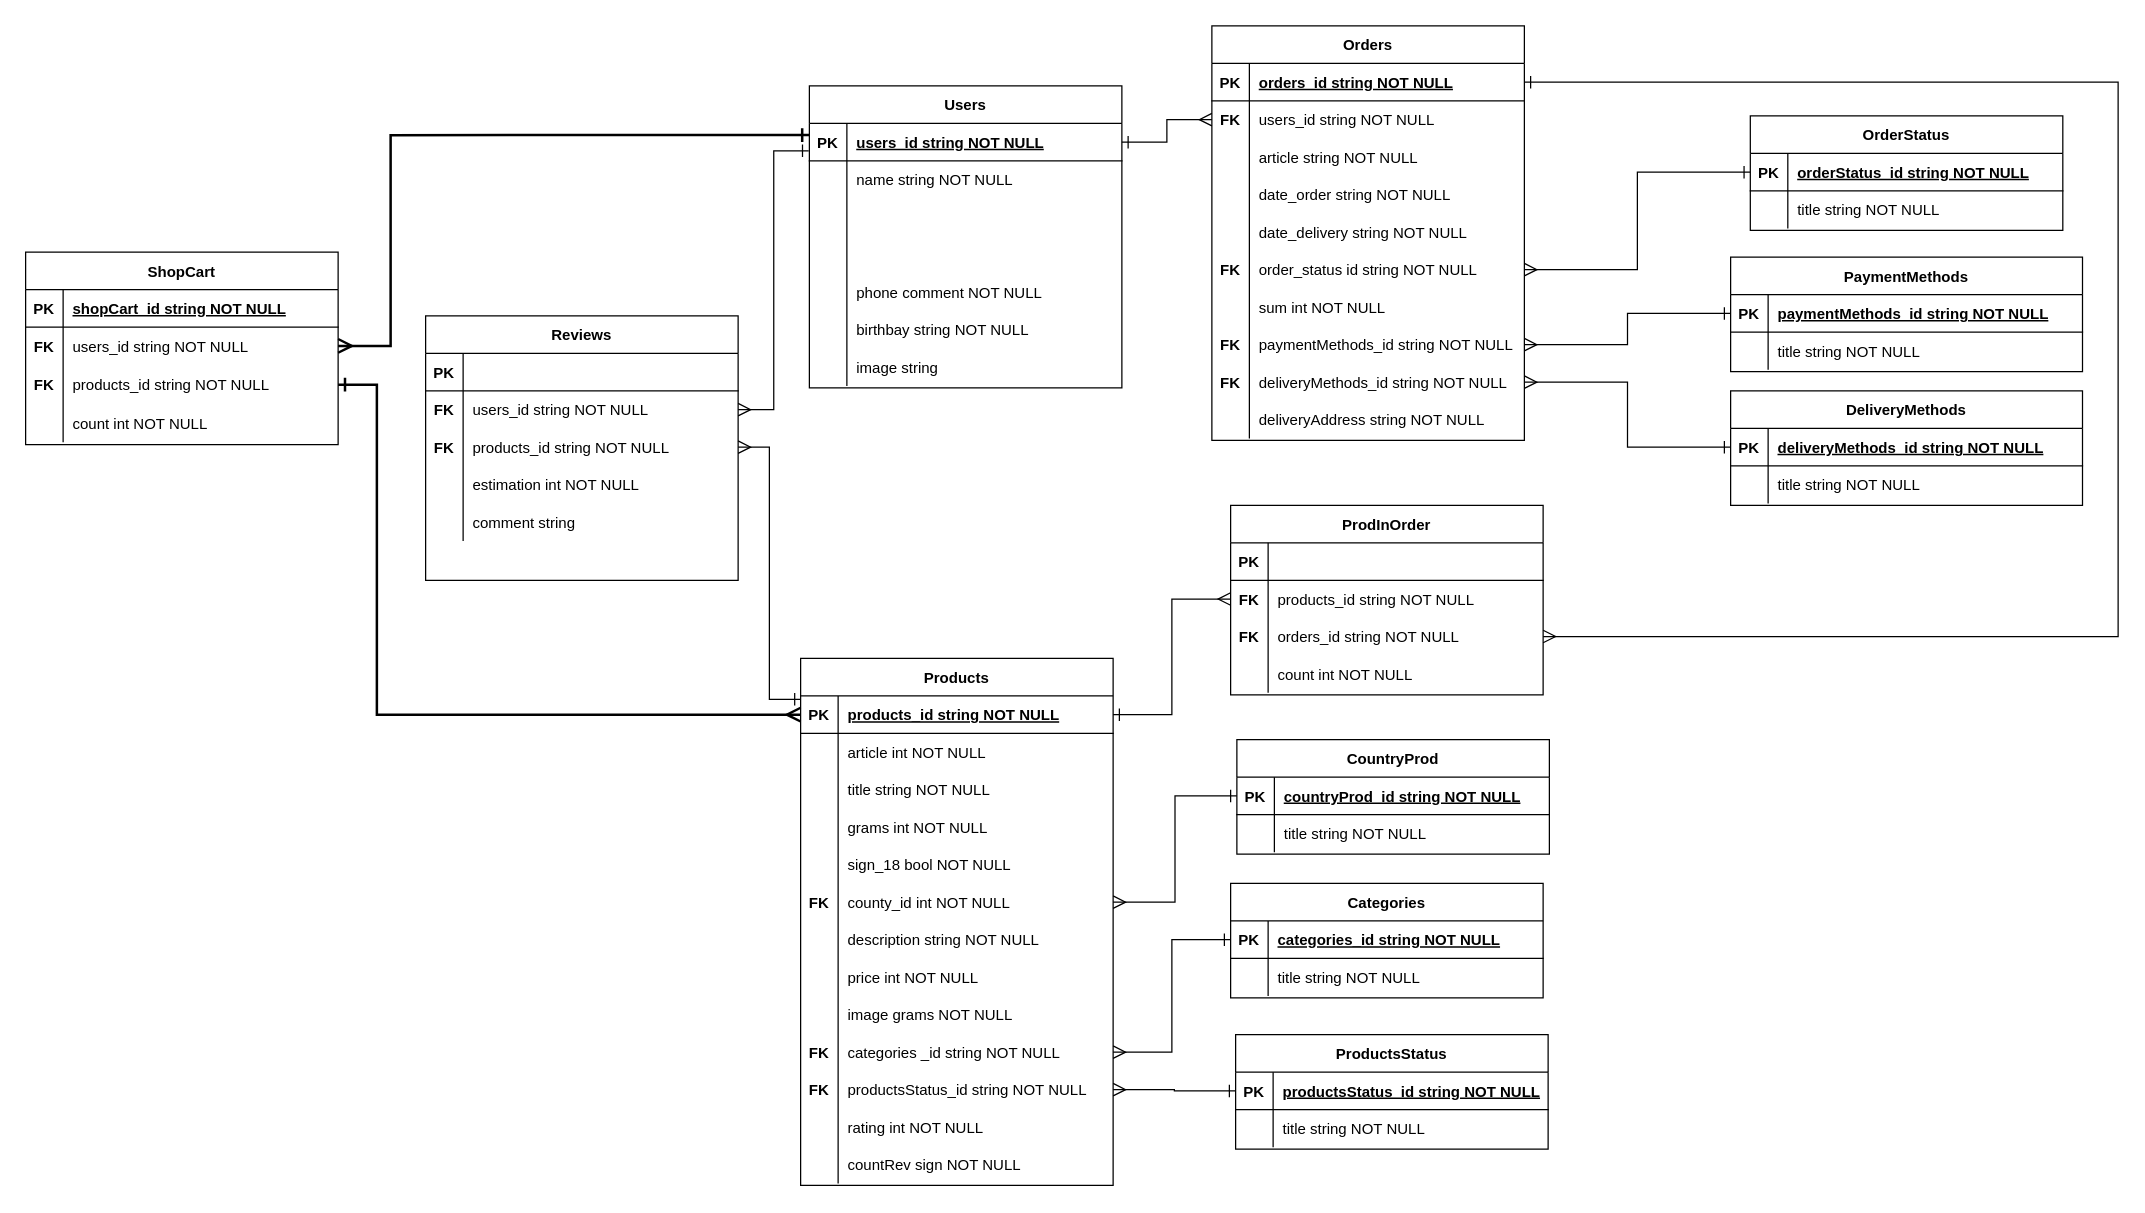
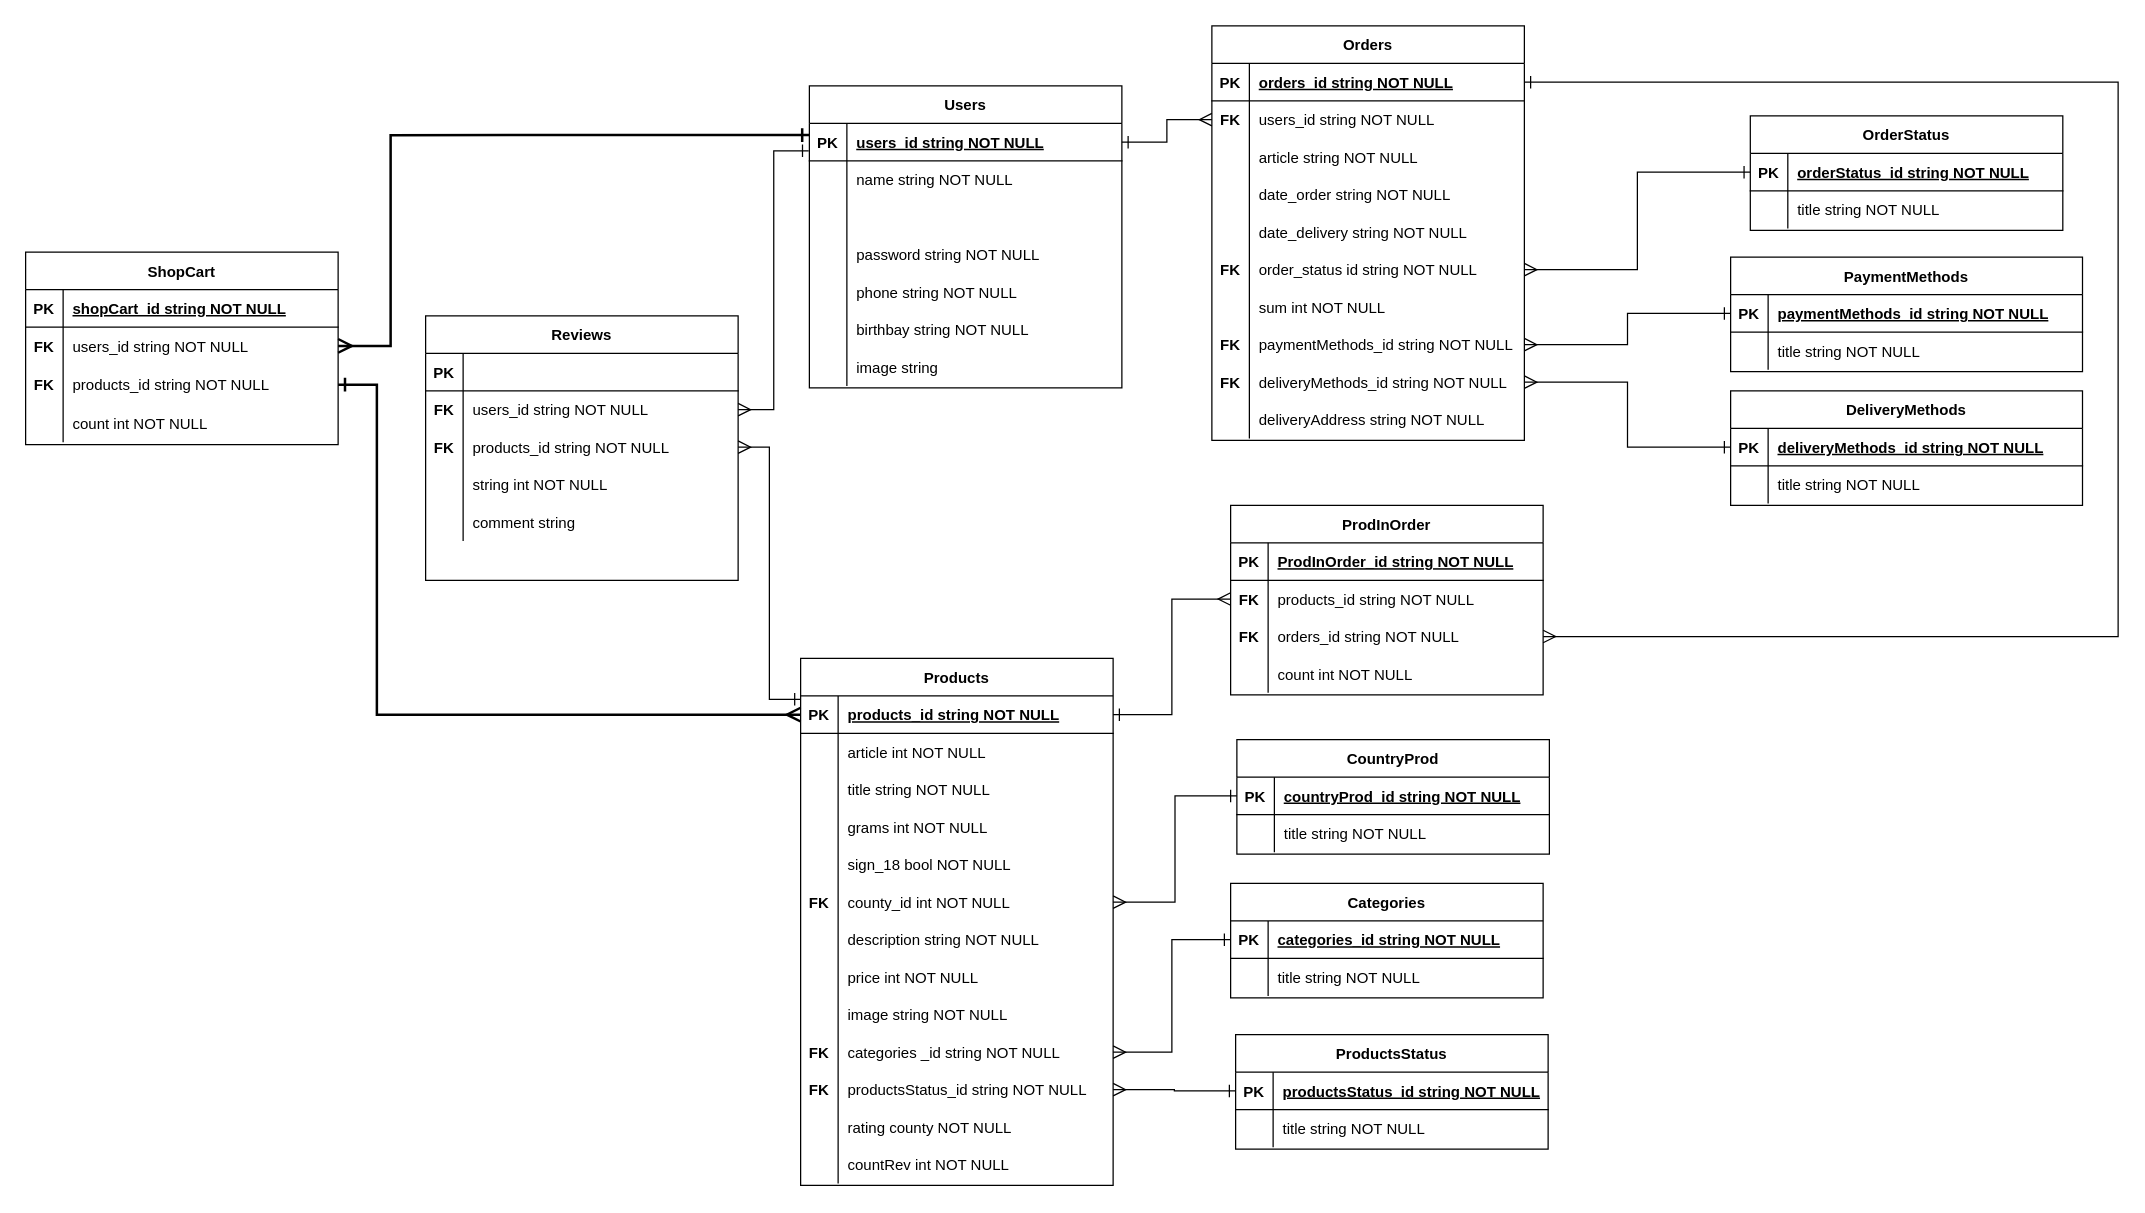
none -> (984, 254)
(943, 293) -> (937, 293)
(559, 485) -> (545, 485)
none -> (1406, 561)
(924, 1015) -> (926, 1015)
(918, 1128) -> (932, 1128)
(932, 1165) -> (928, 1165)
